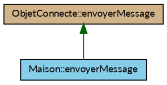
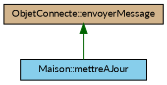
(84, 70) -> (84, 70)
